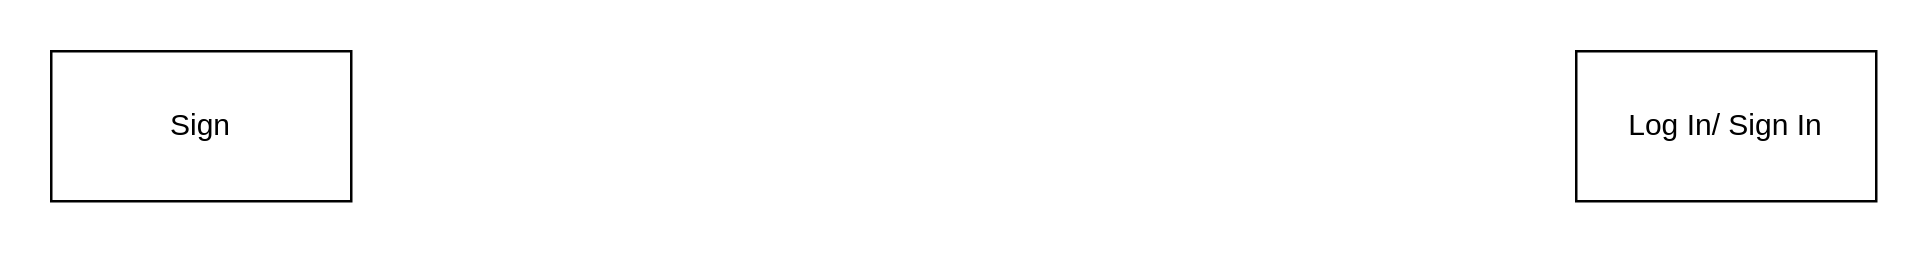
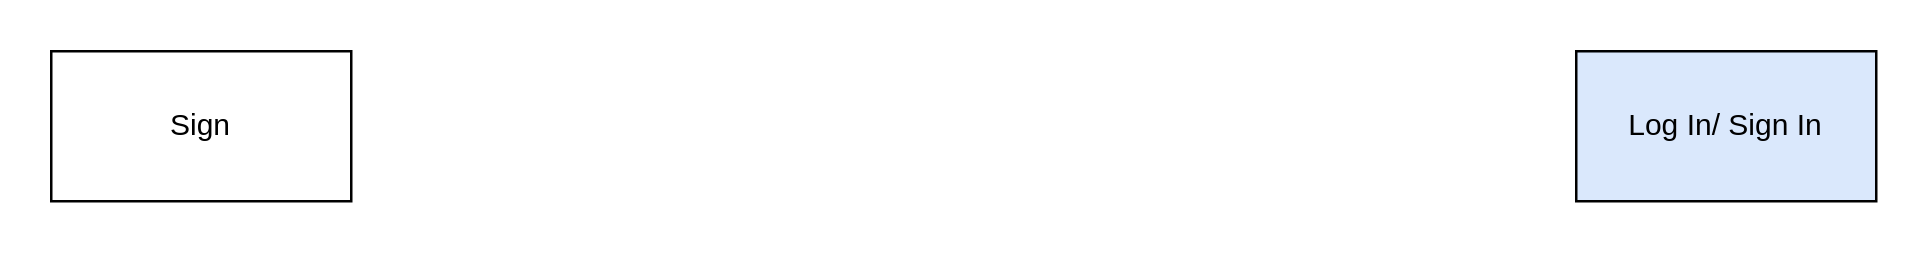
(1726, 126) -> (1726, 126)
